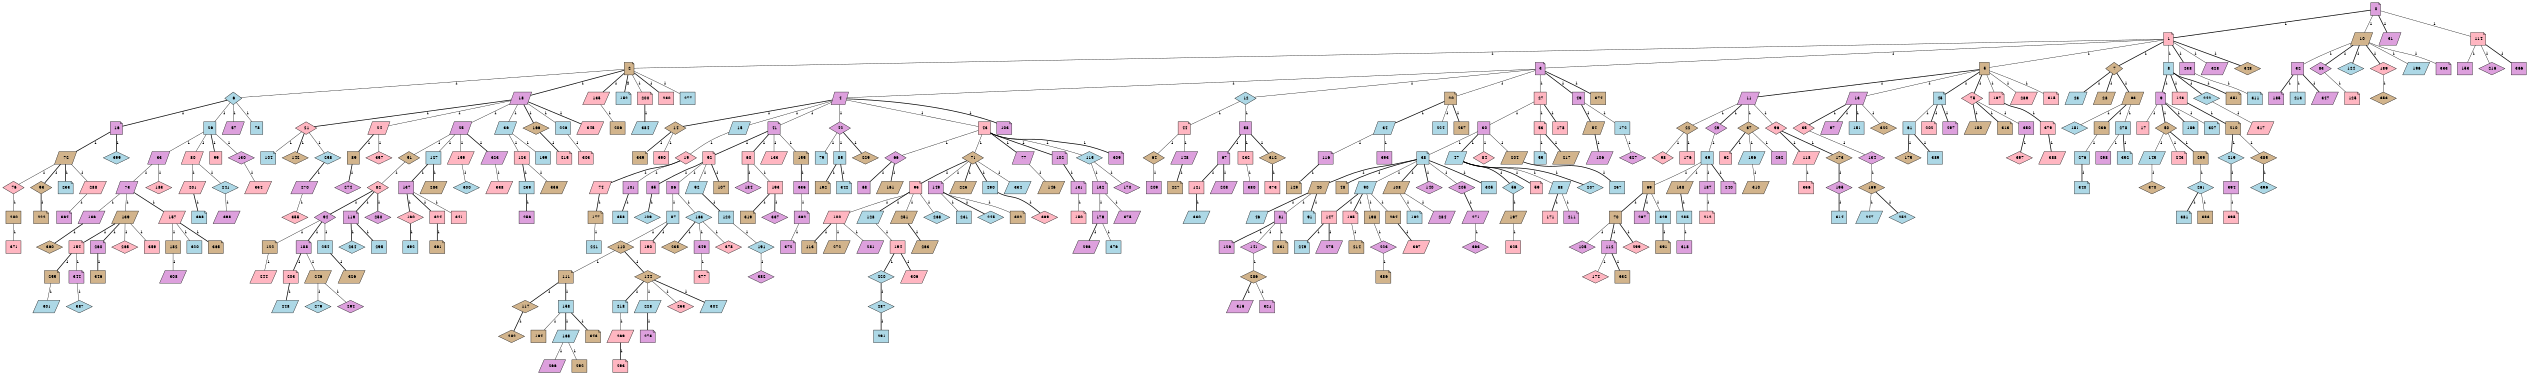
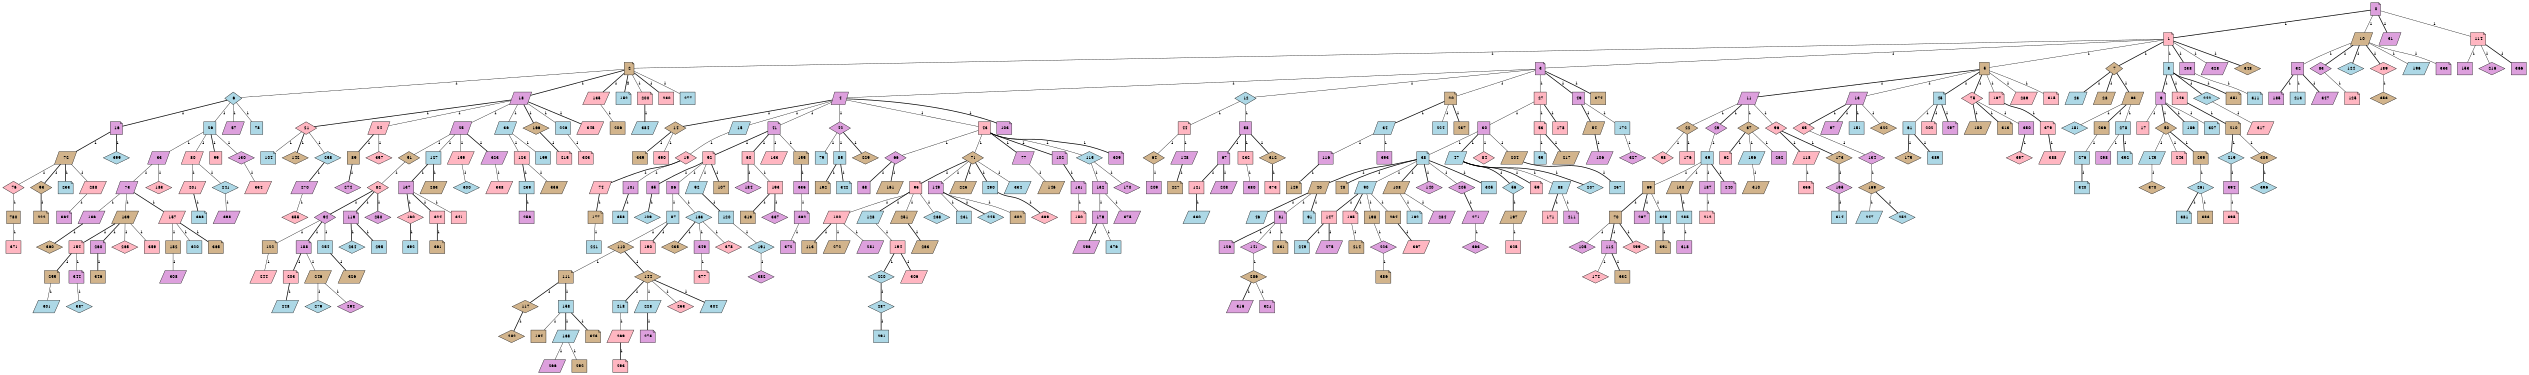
(13, 217) -> (13, 217)
